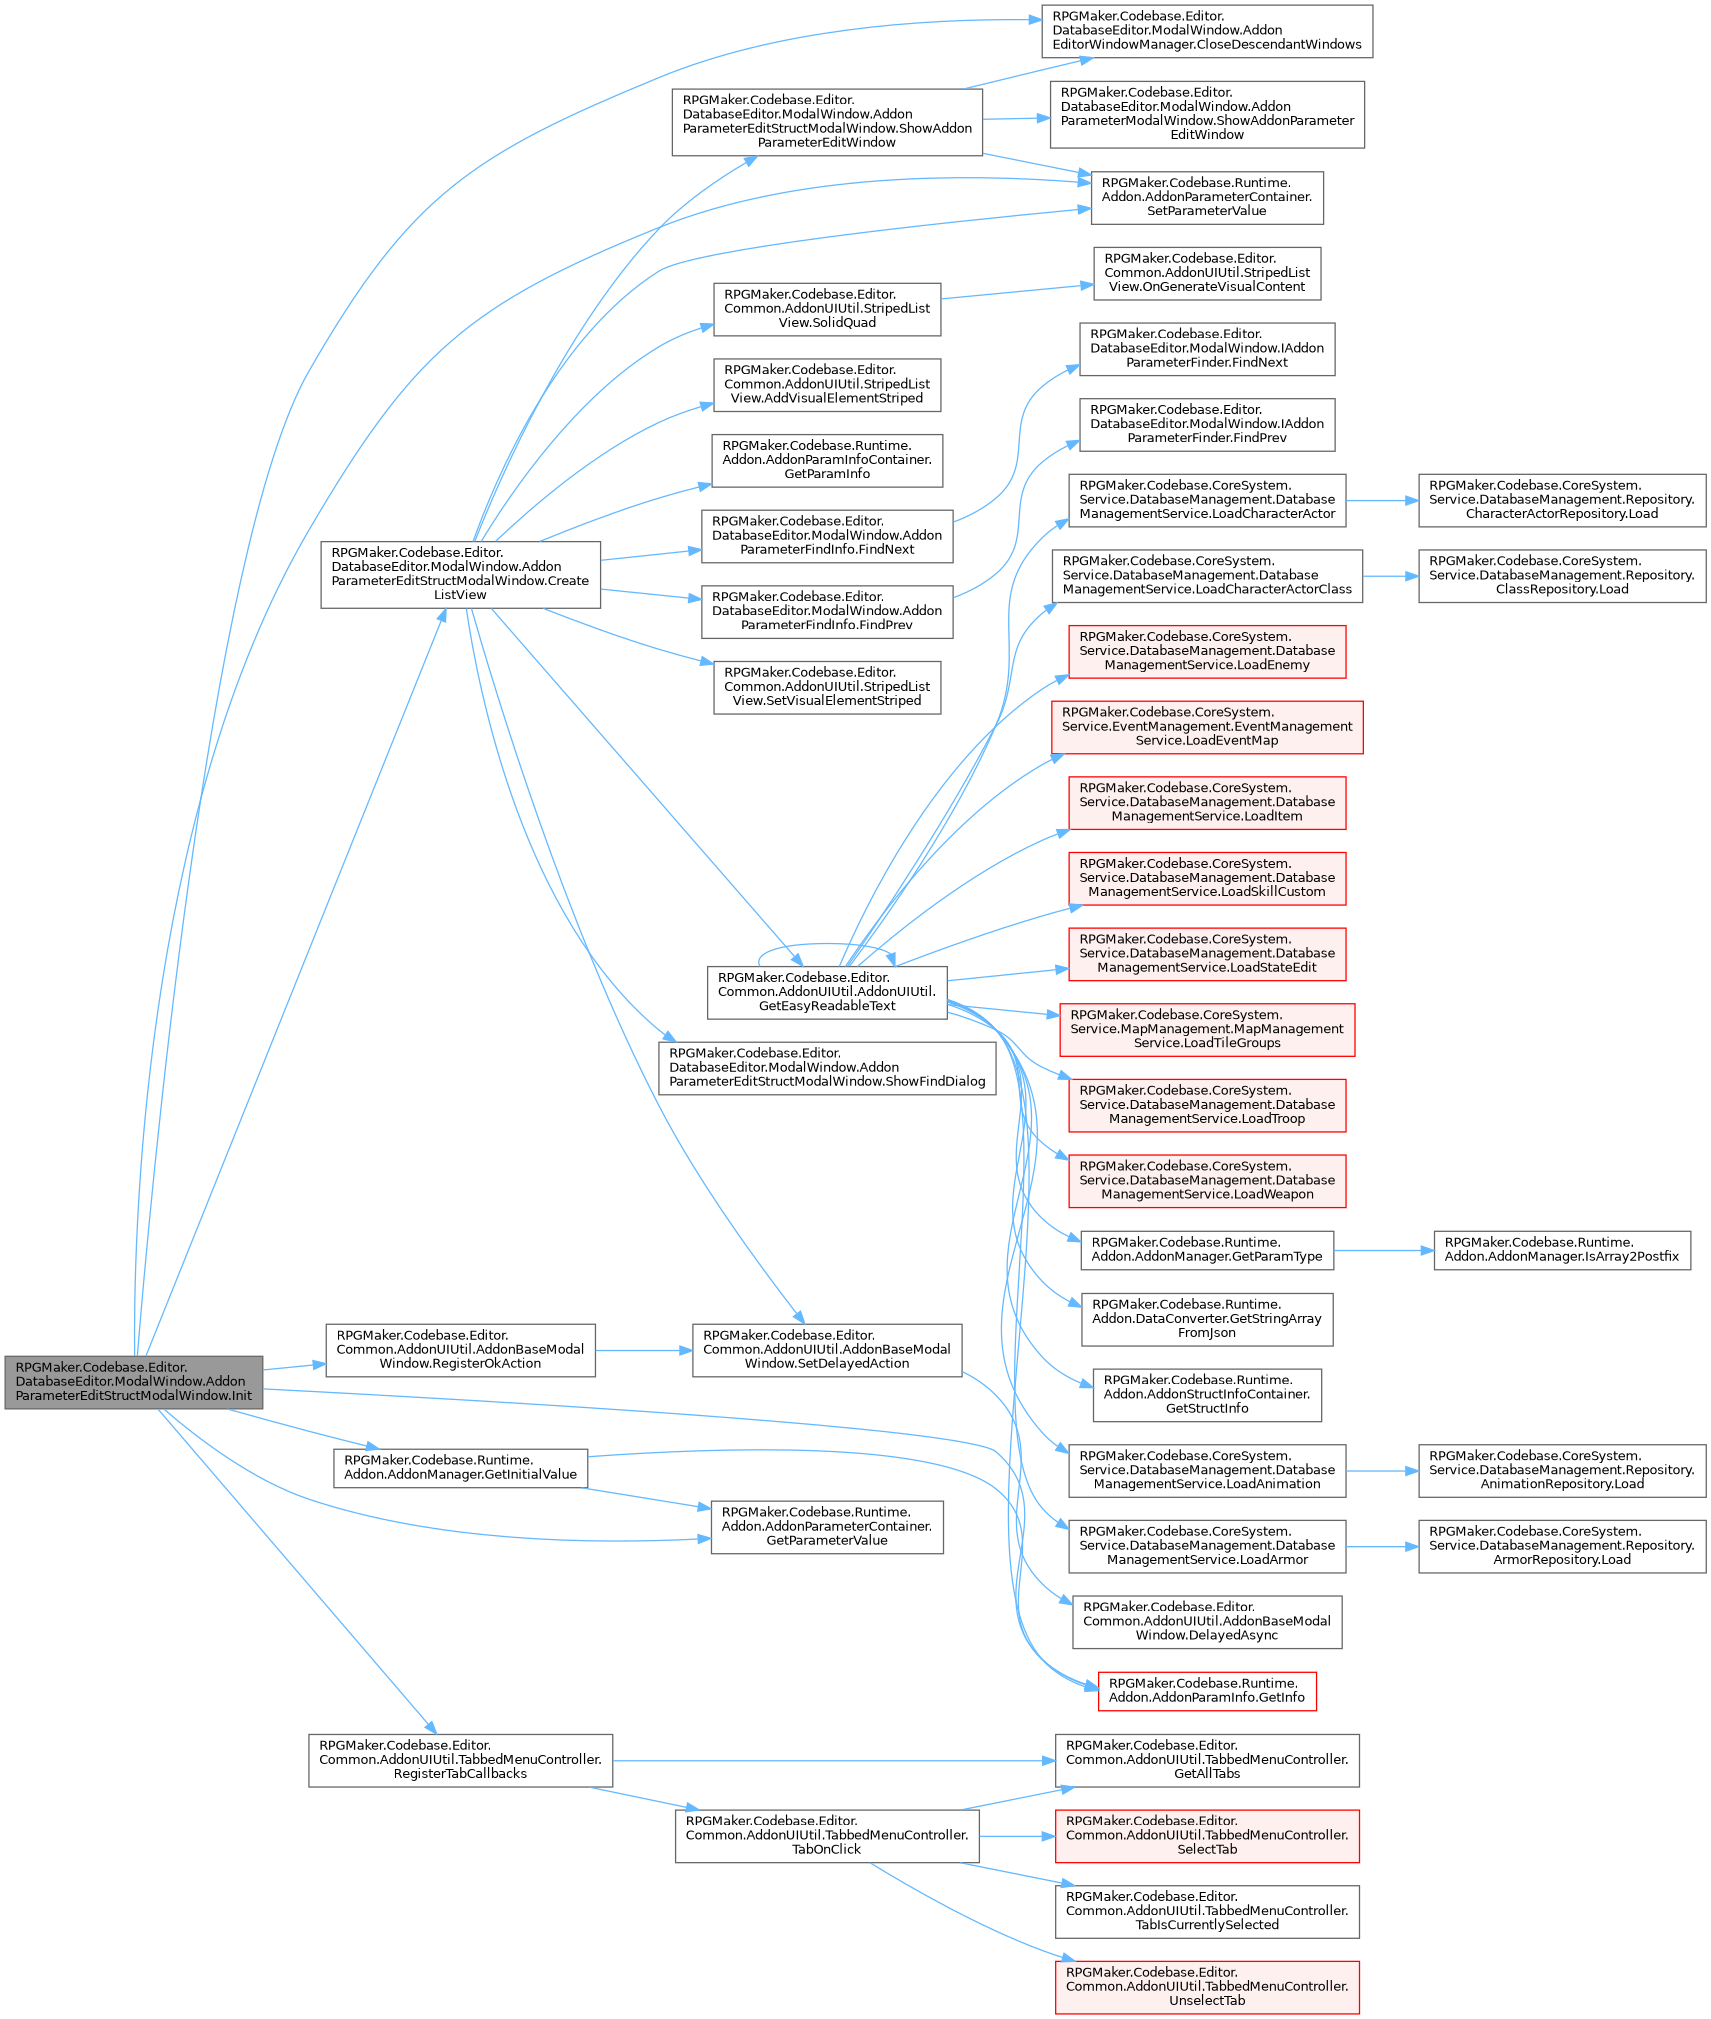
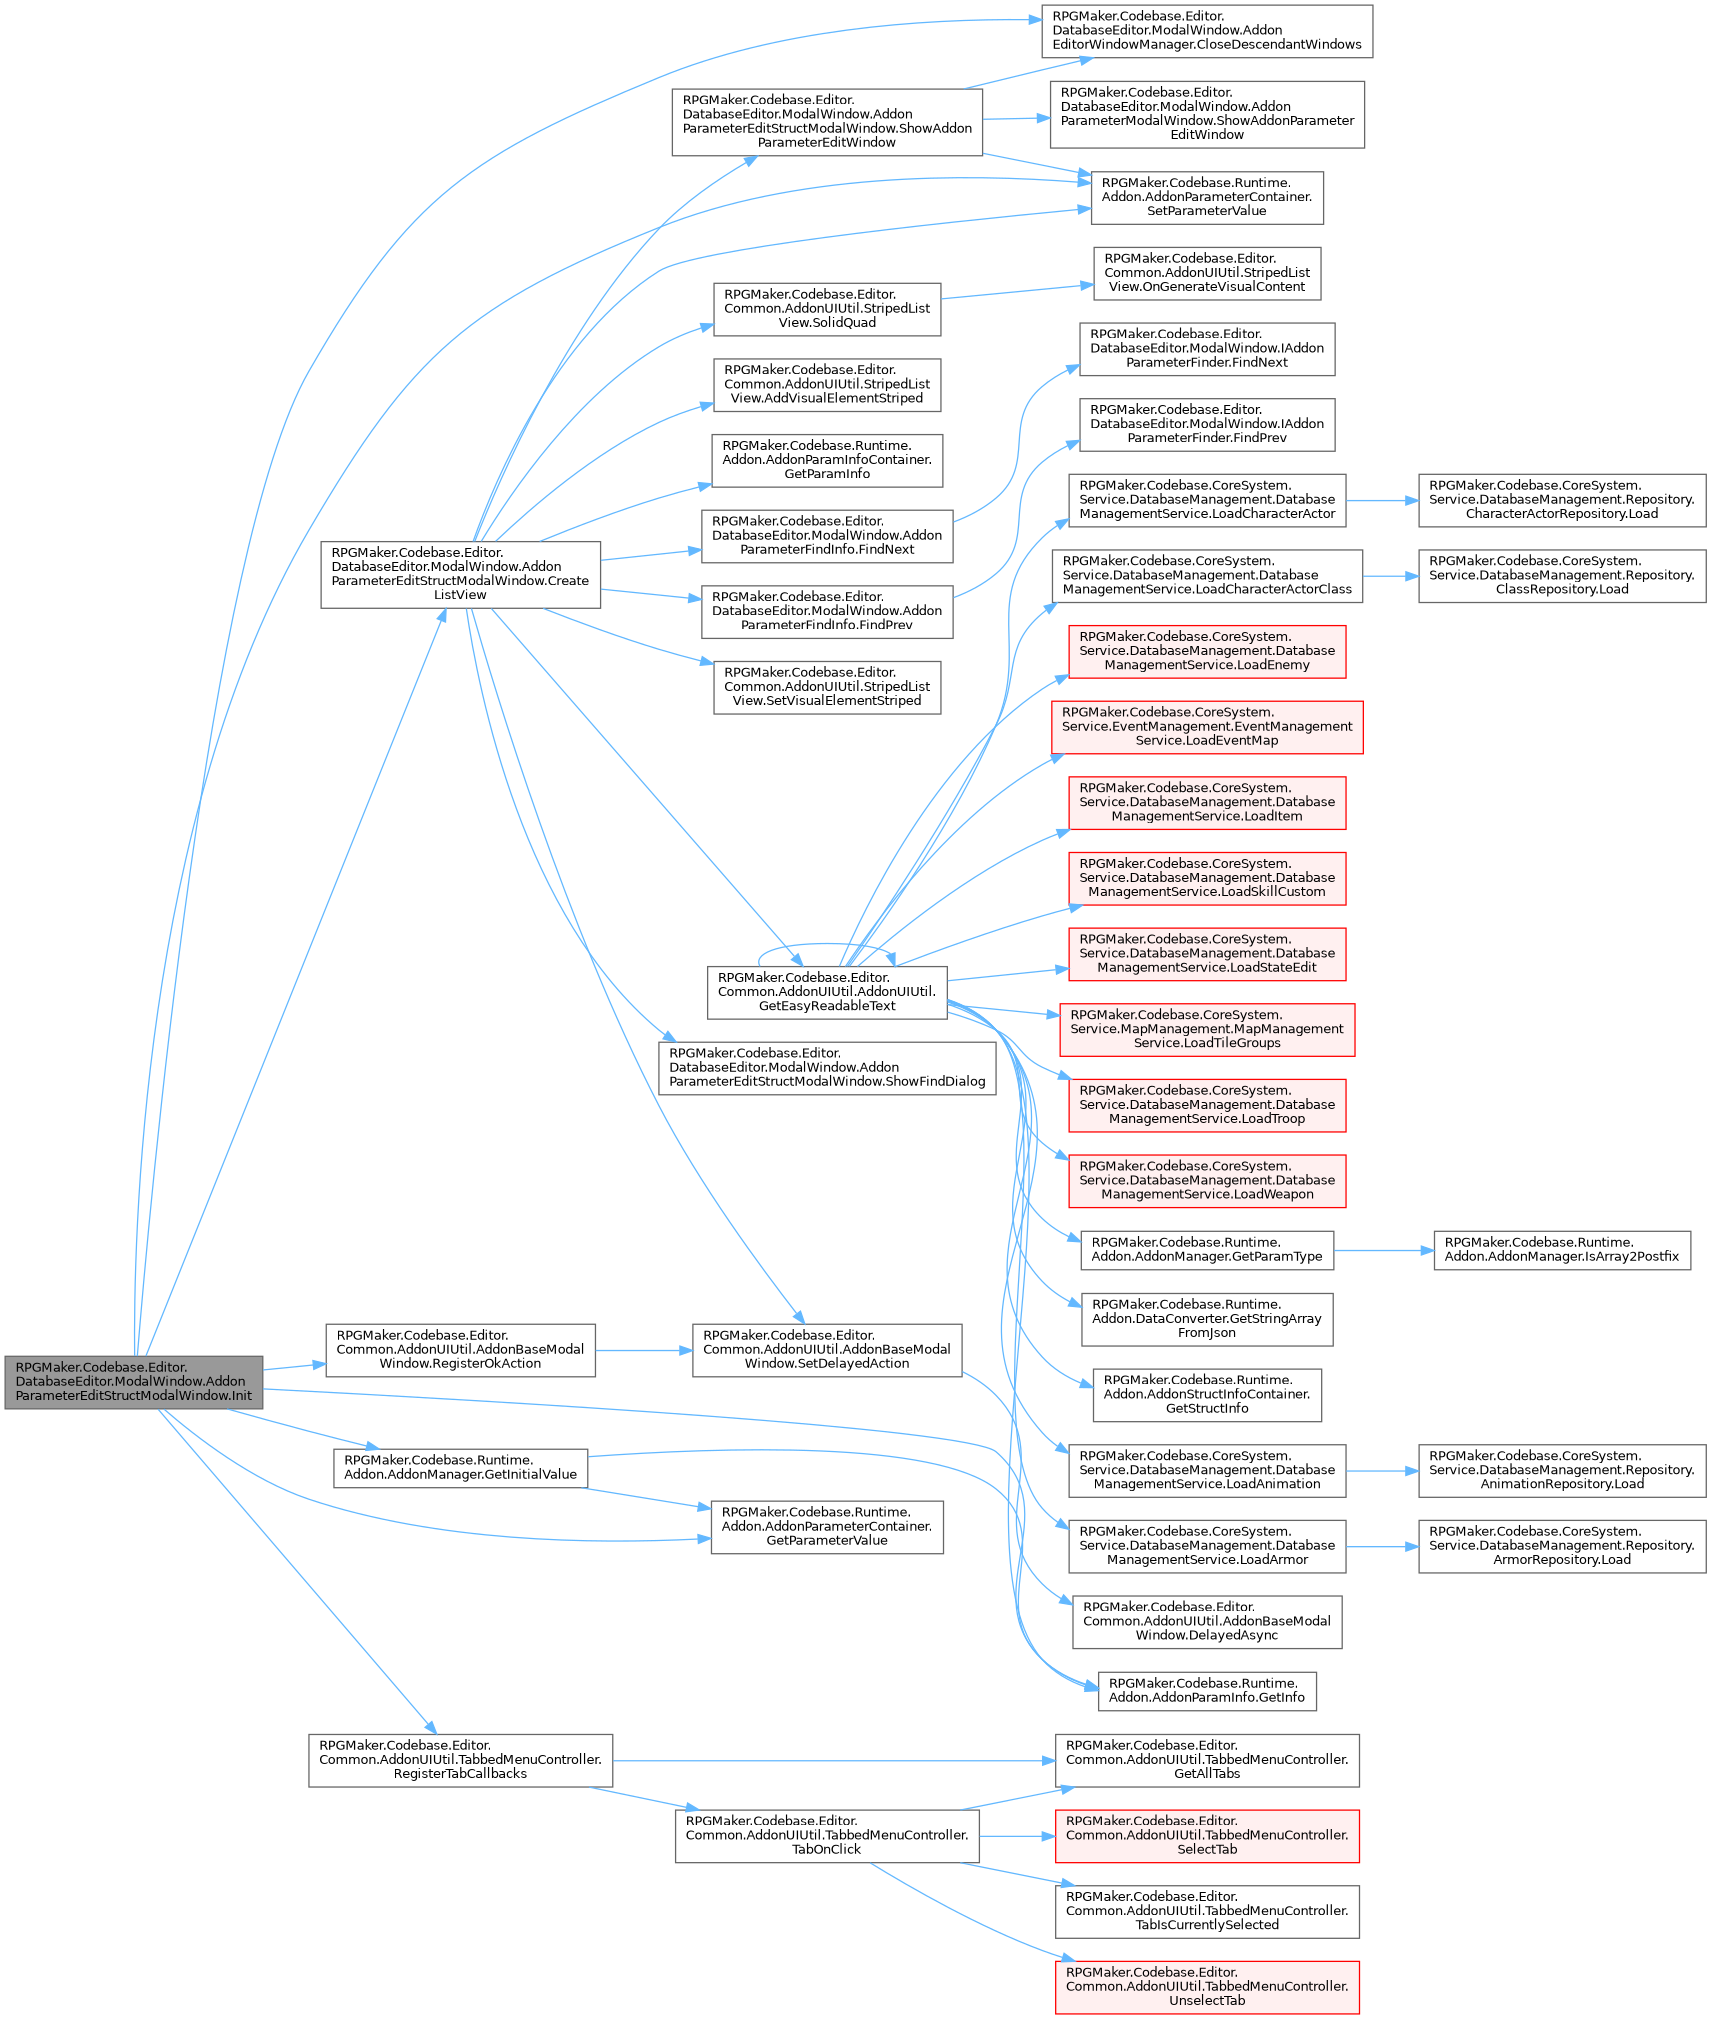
(1208, 1692) -> (1208, 1692)
